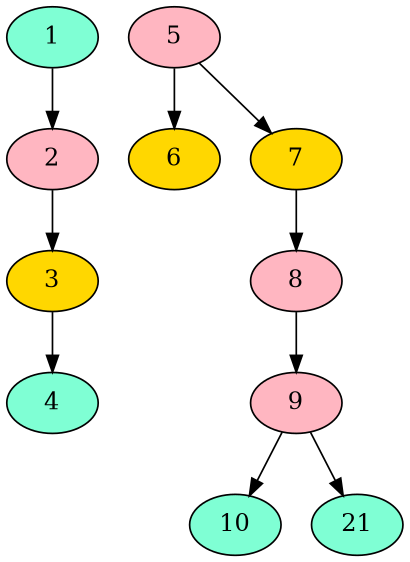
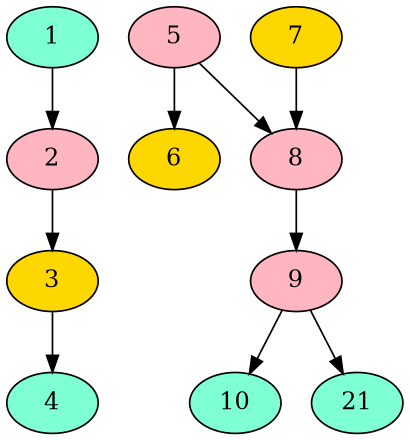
(229, 92) -> (229, 92)
